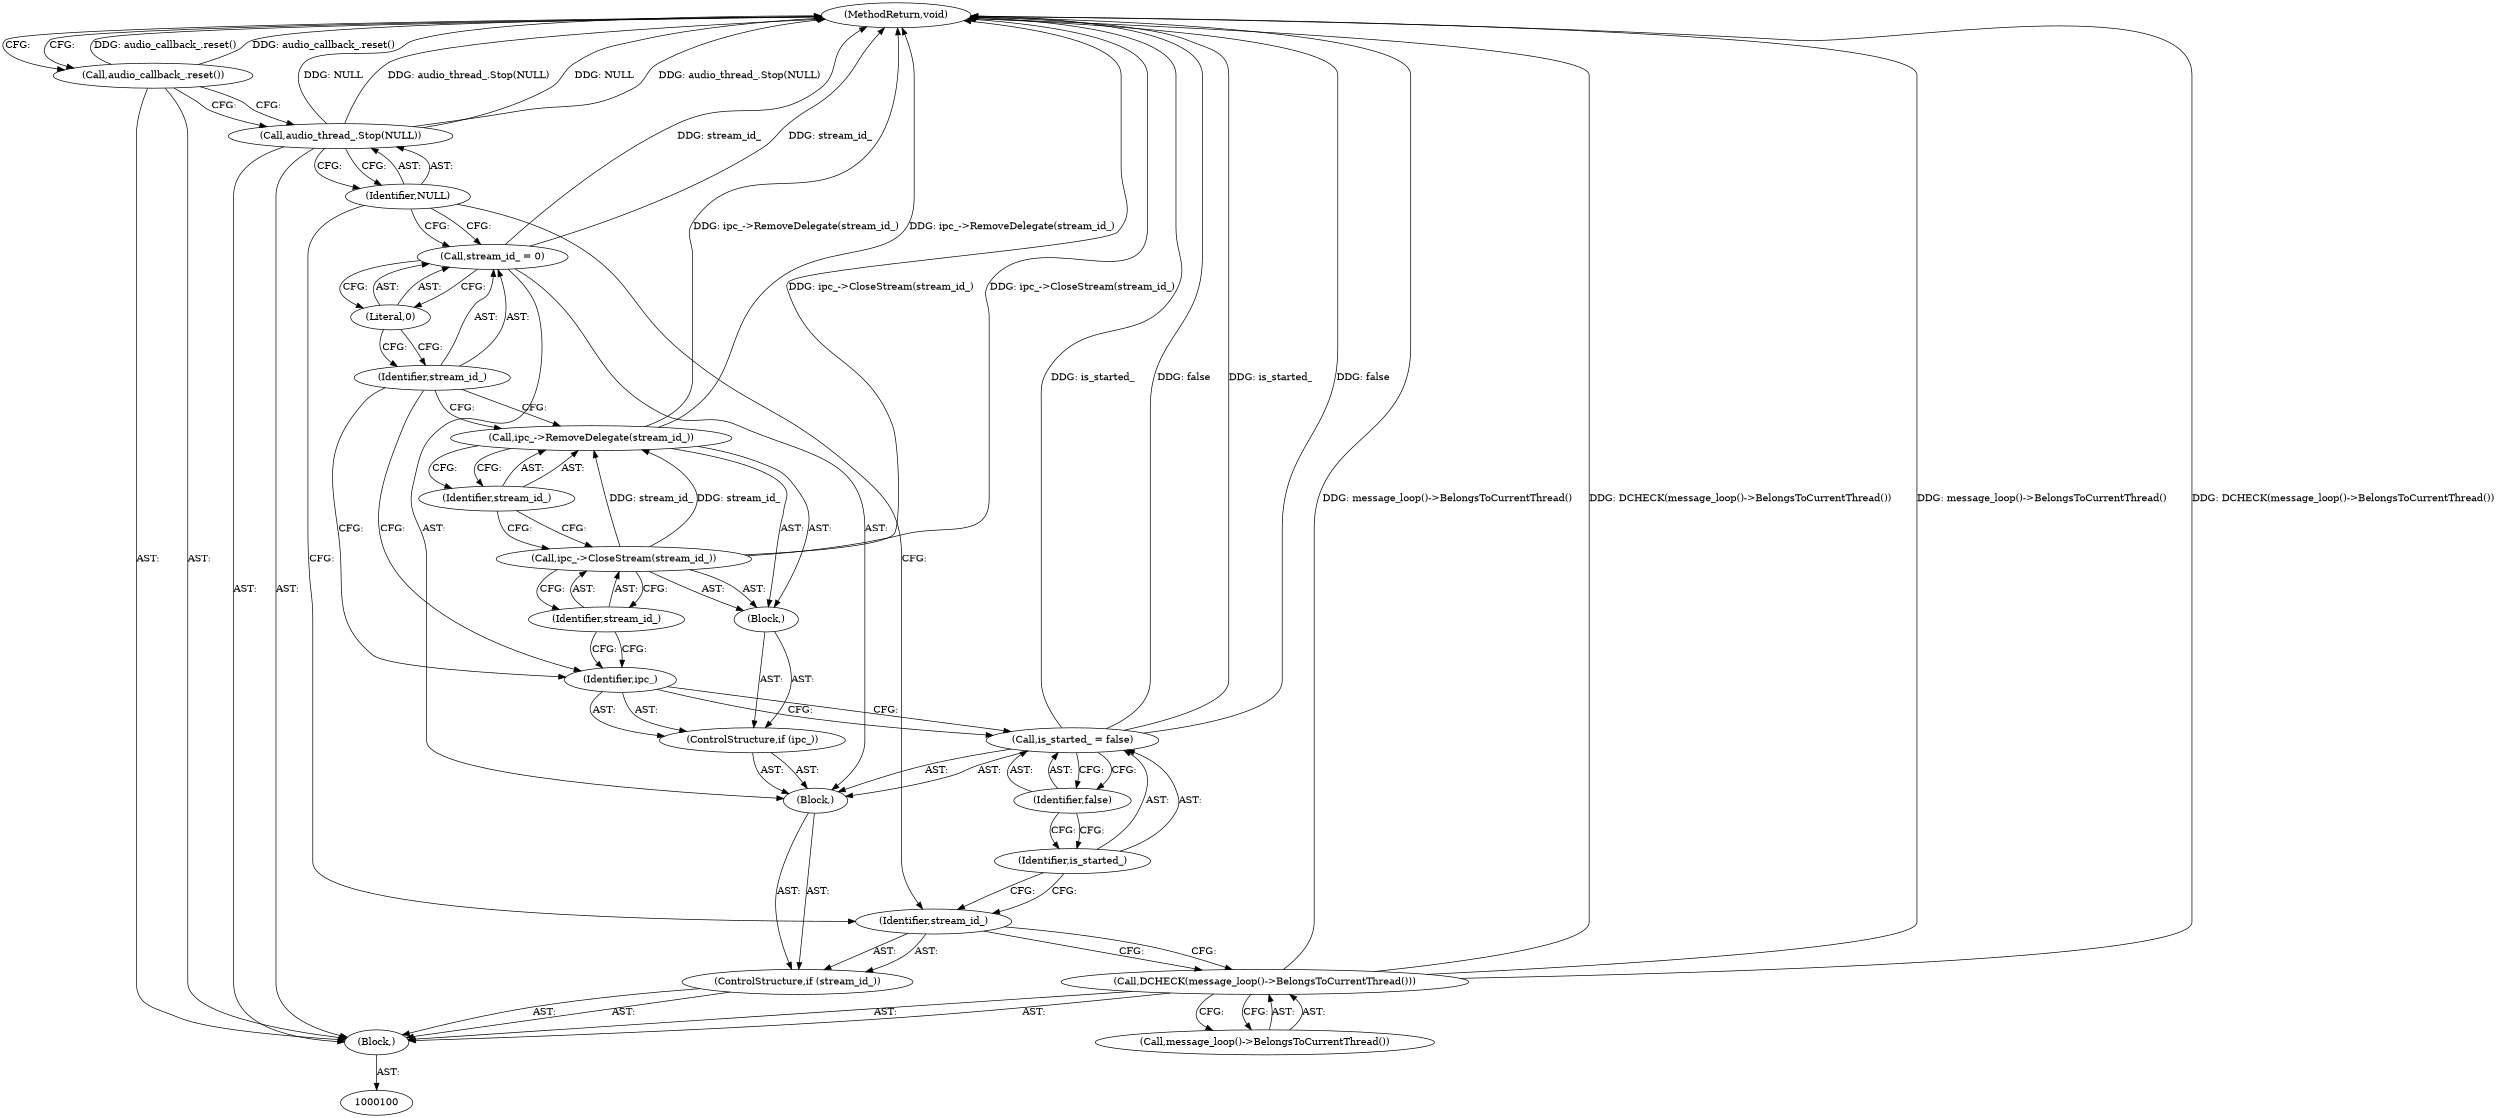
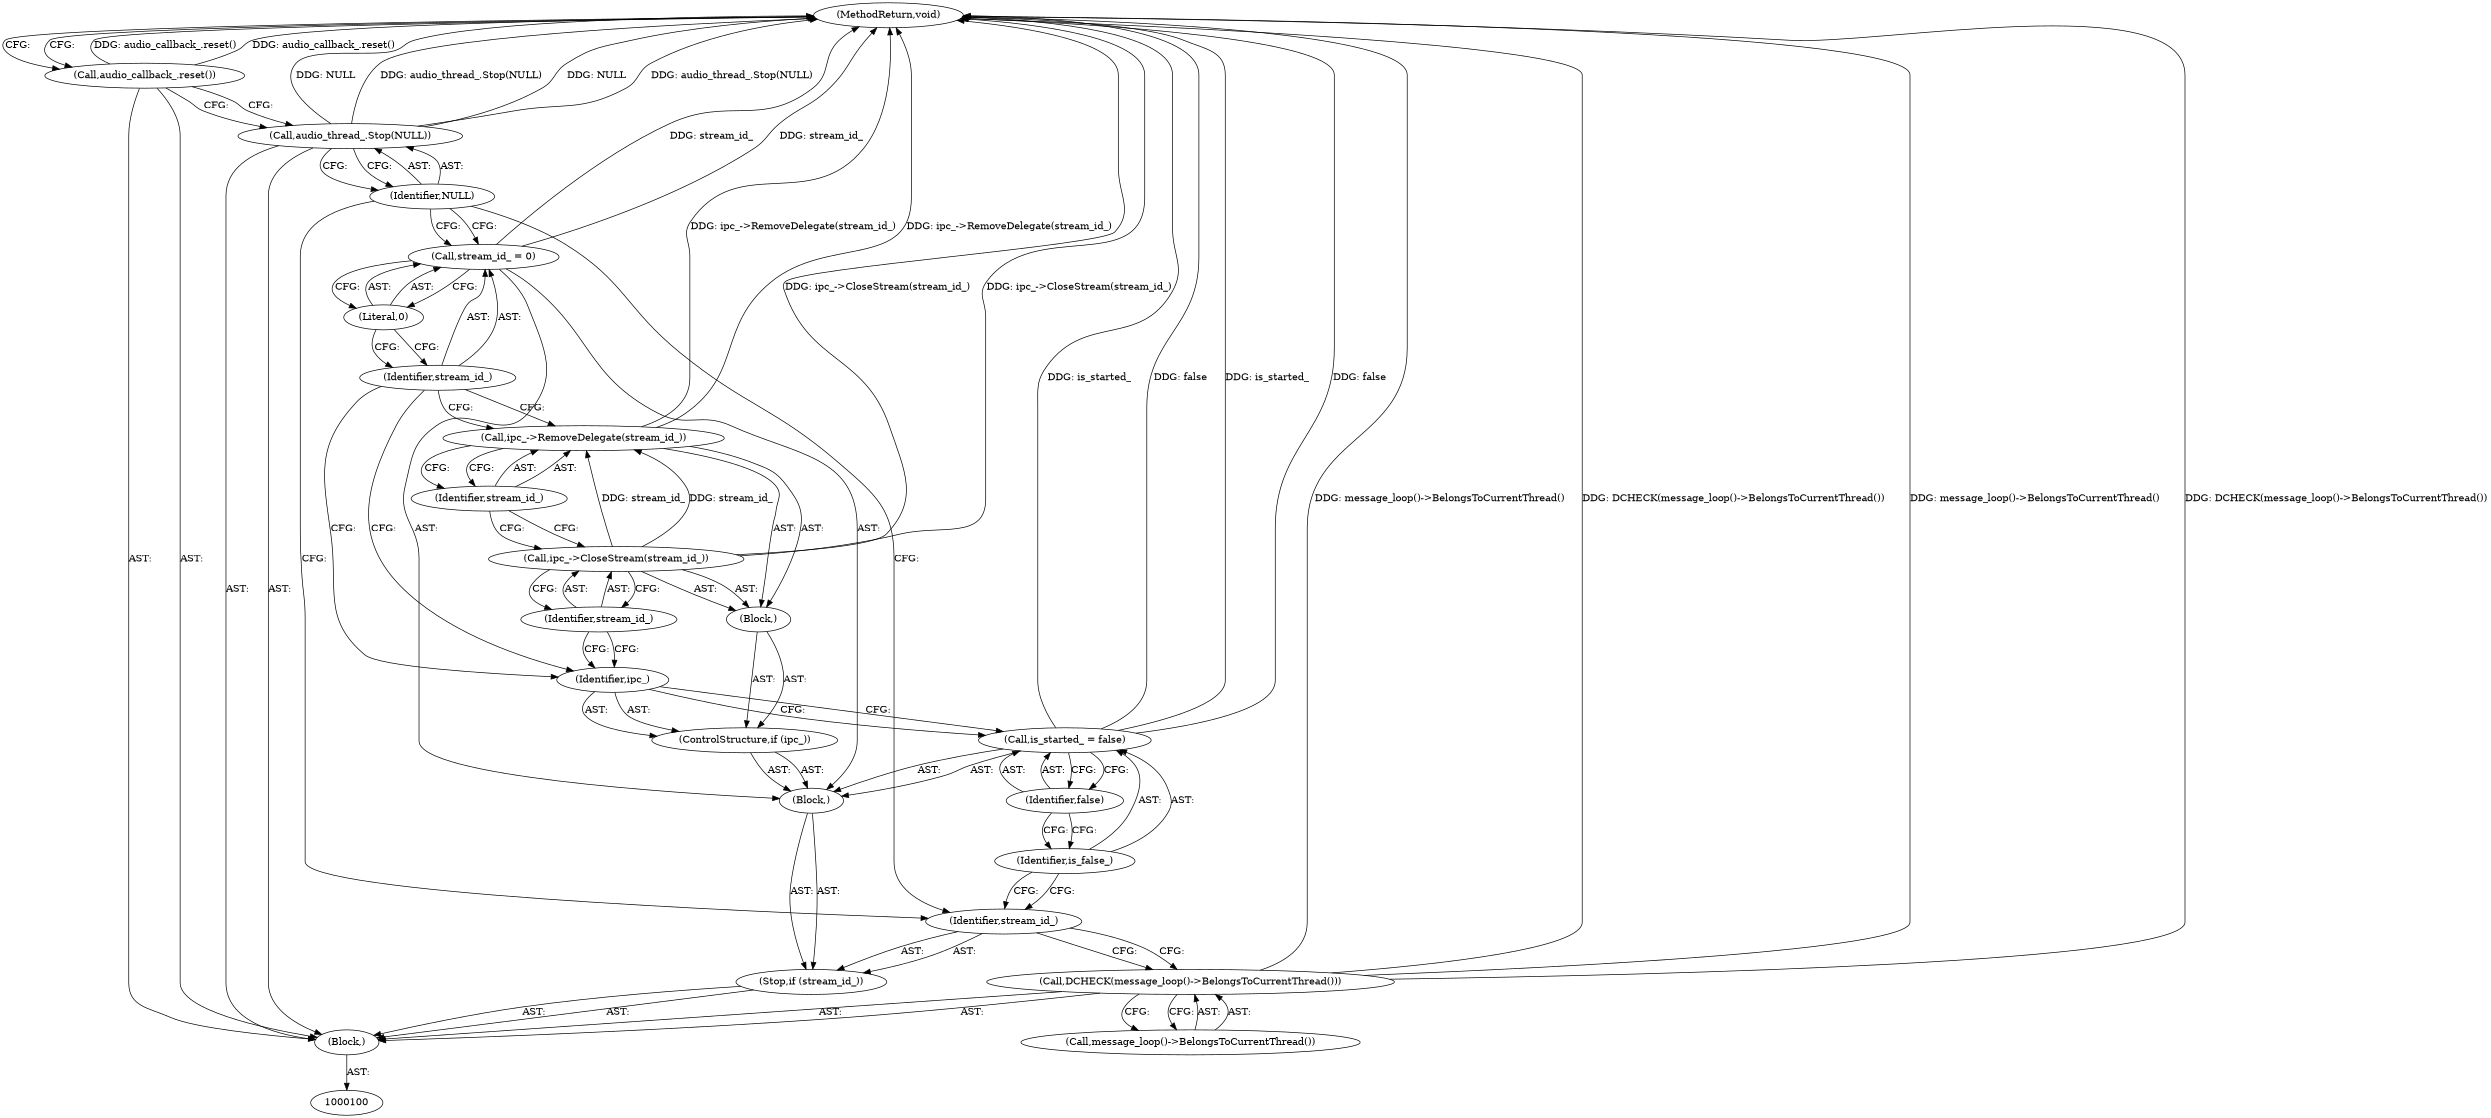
(1072, 861) -> (1065, 861)
(798, 982) -> (811, 982)
